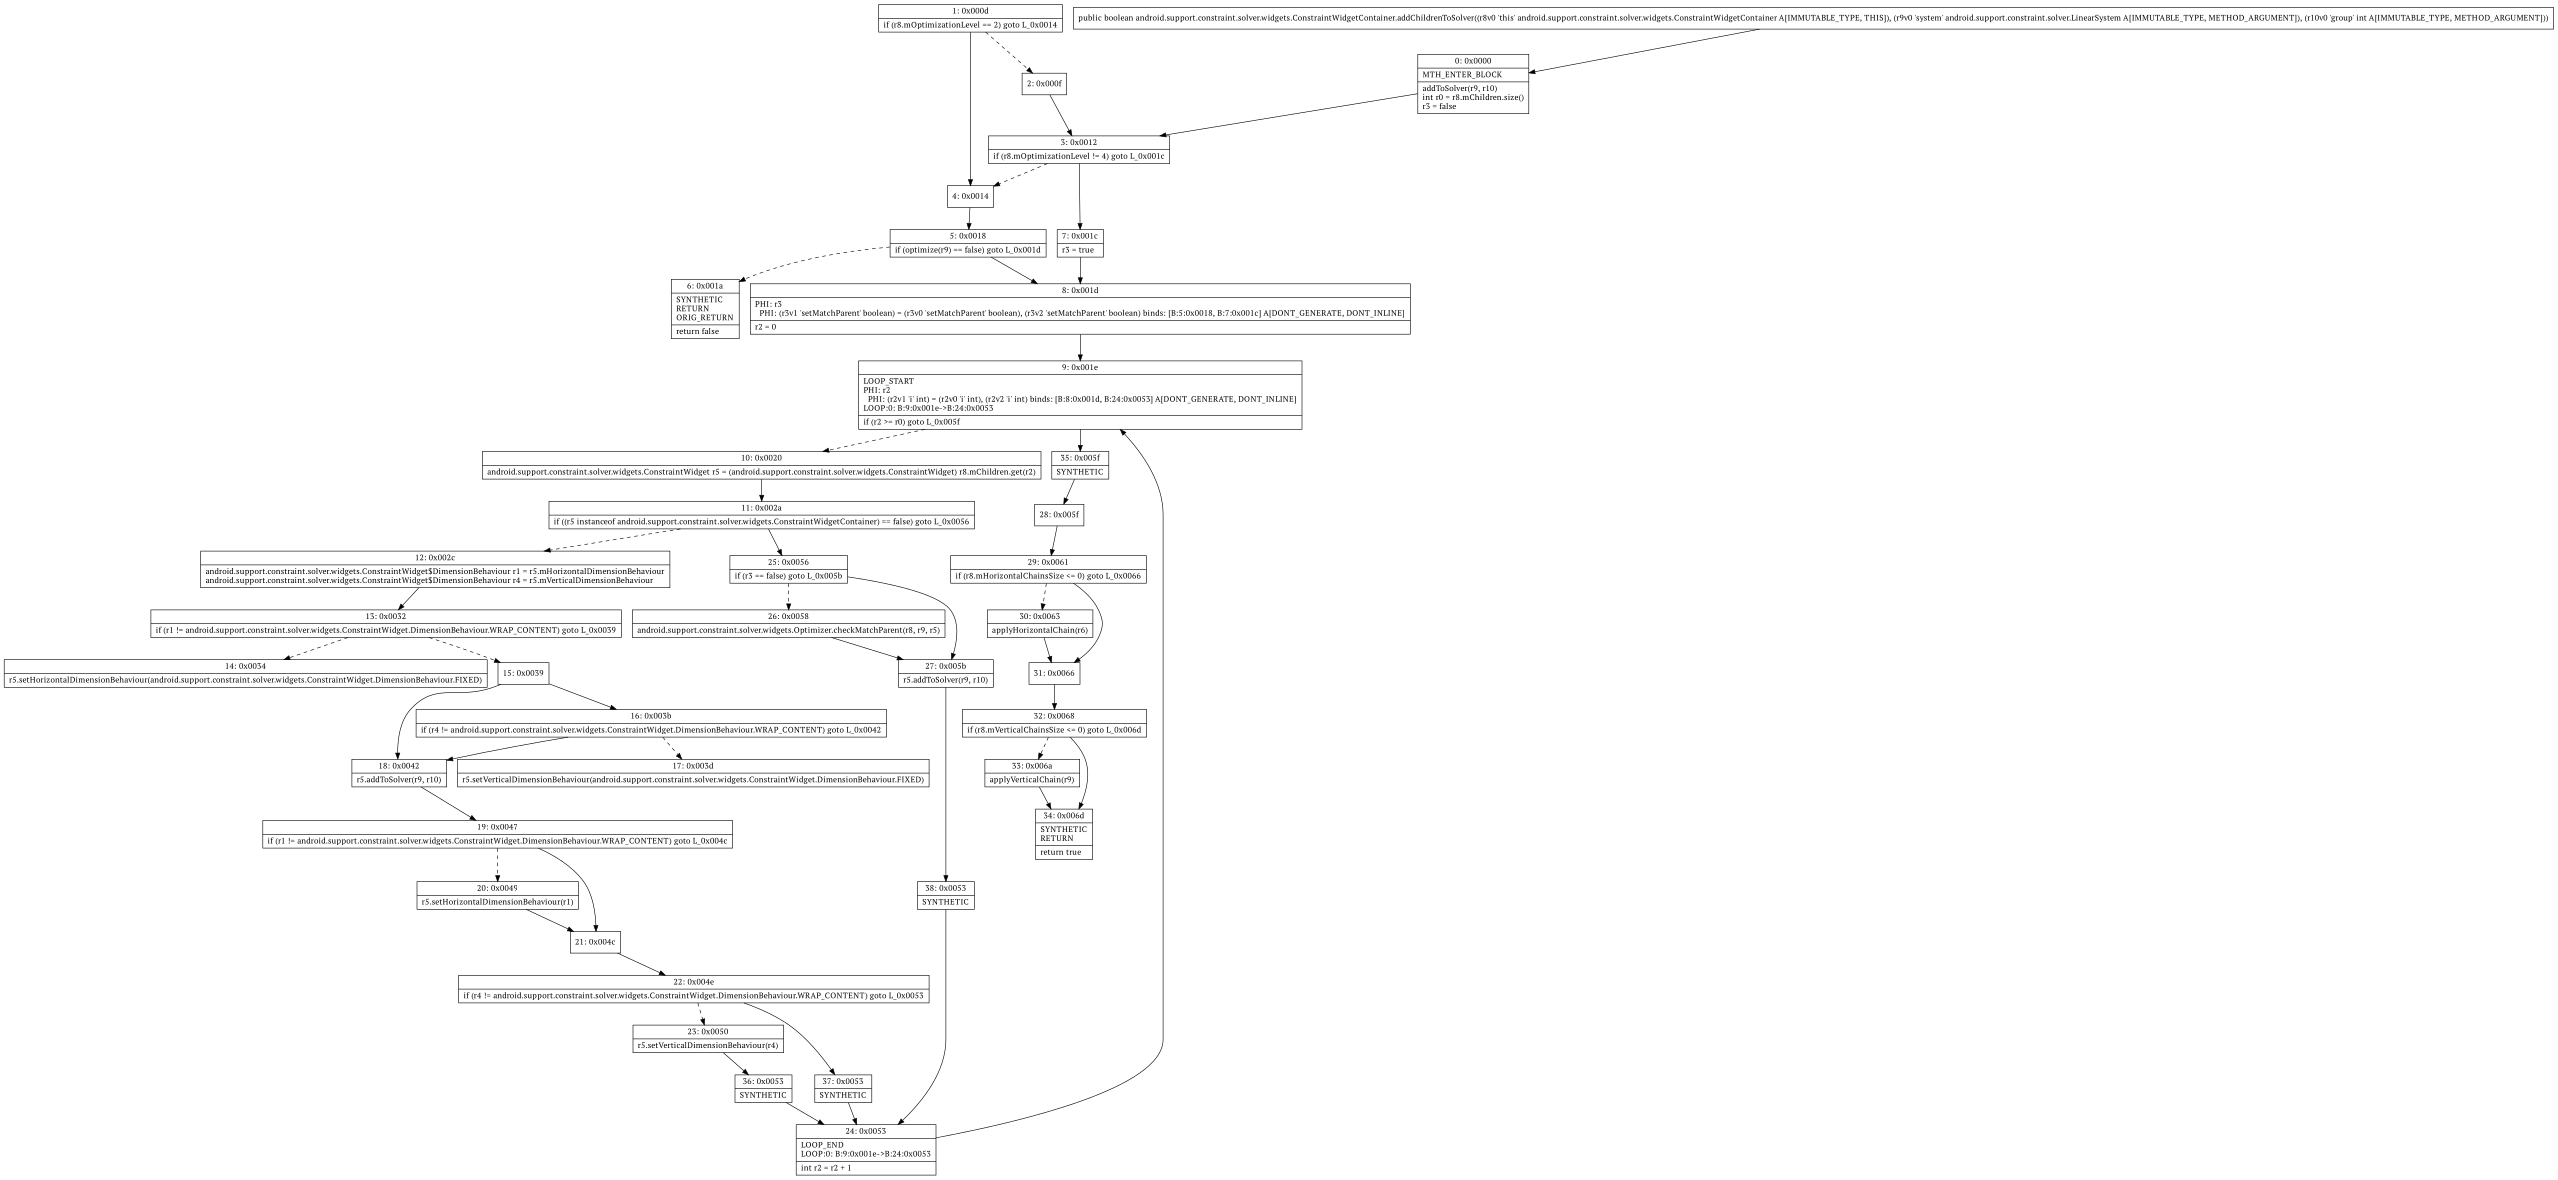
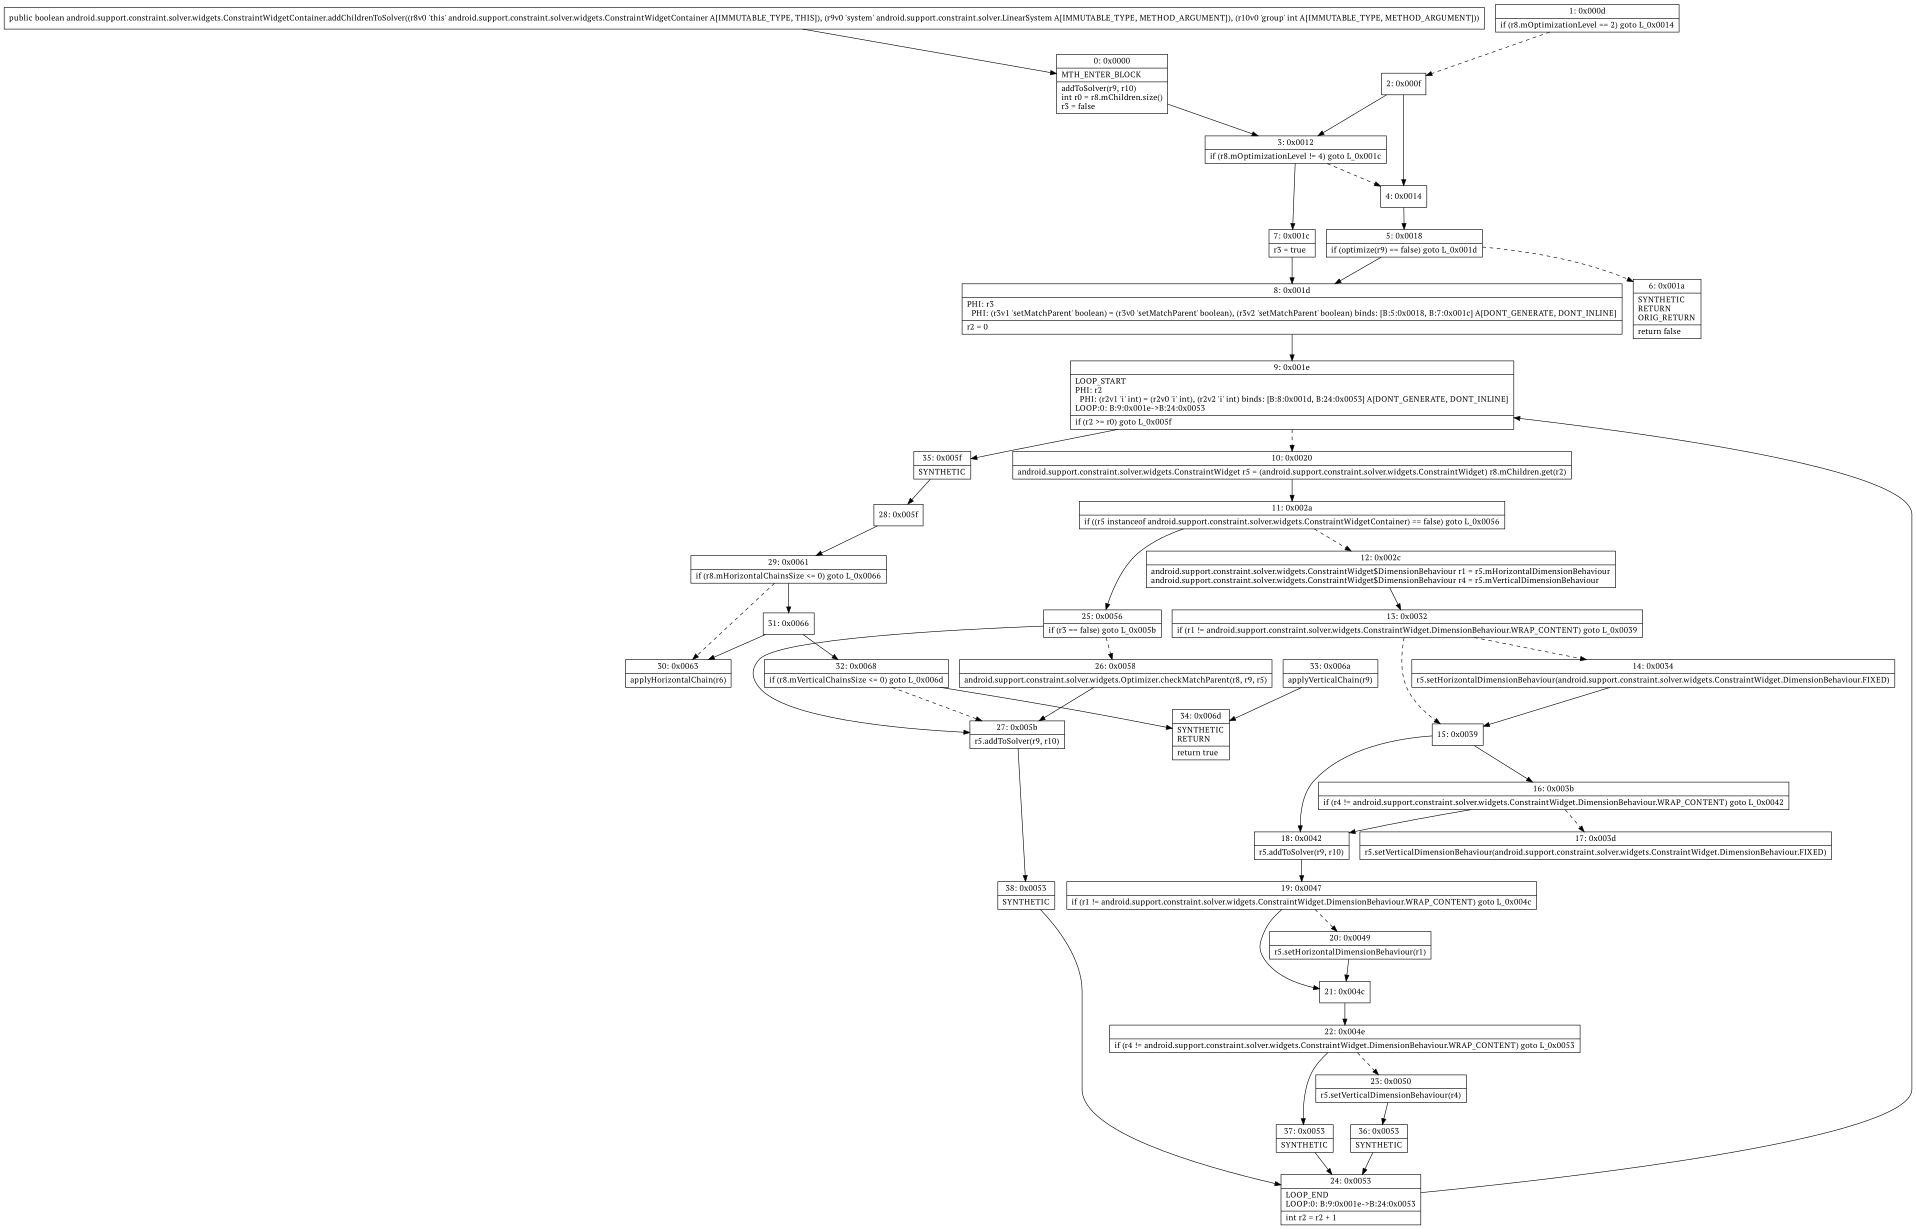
(971, 106) -> (1404, 137)
(1047, 647) -> (740, 646)
none -> (1550, 706)
(1045, 745) -> (934, 703)
